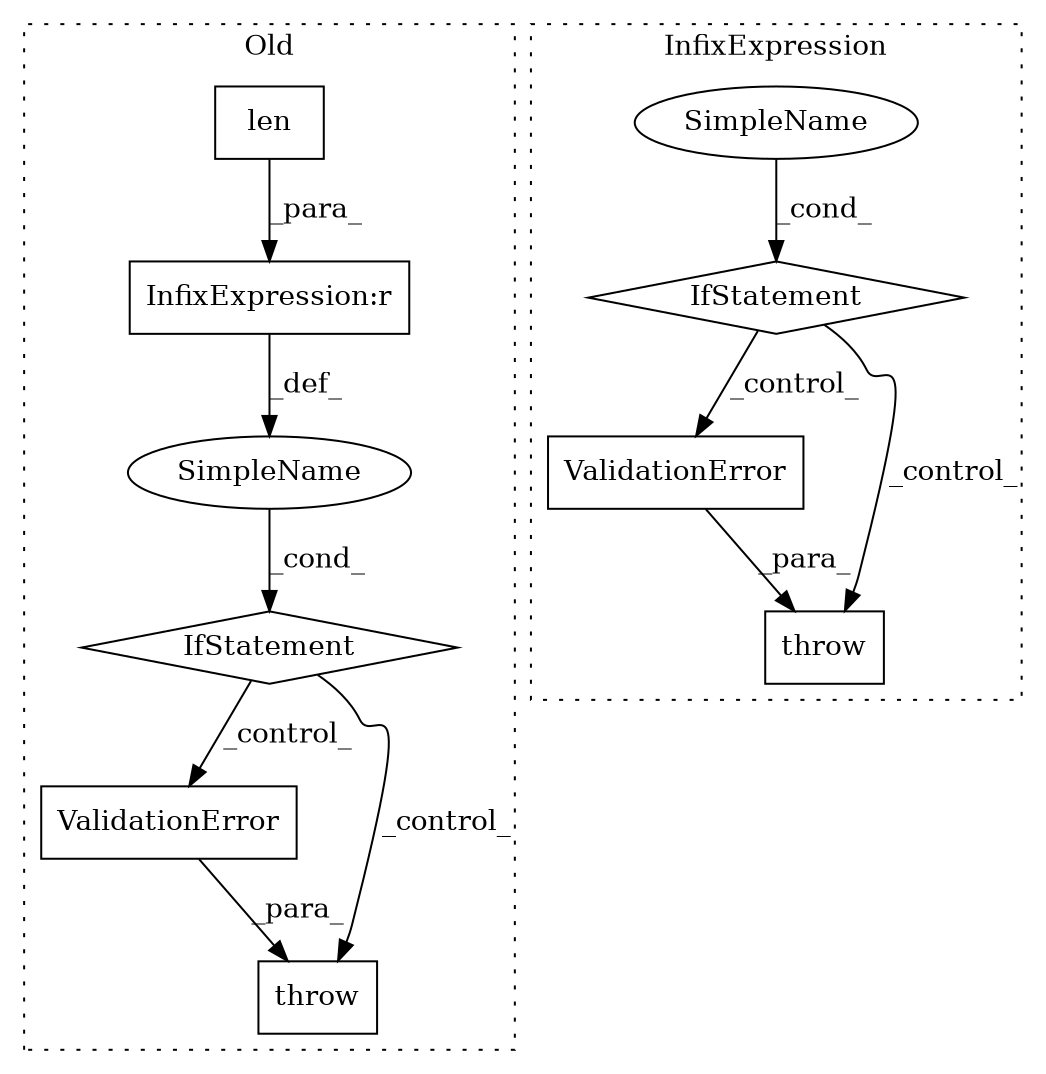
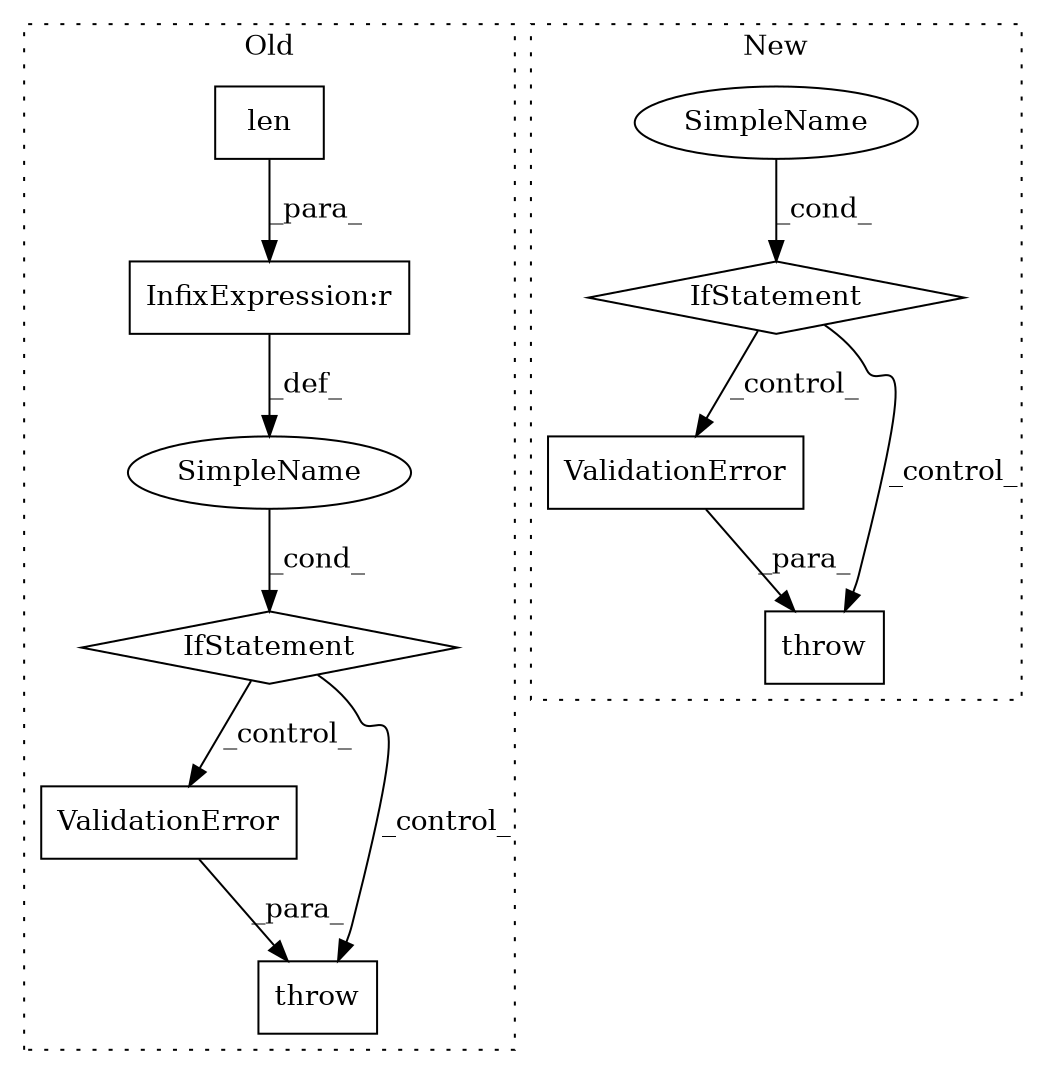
(776, 47) -> (776, 47)
